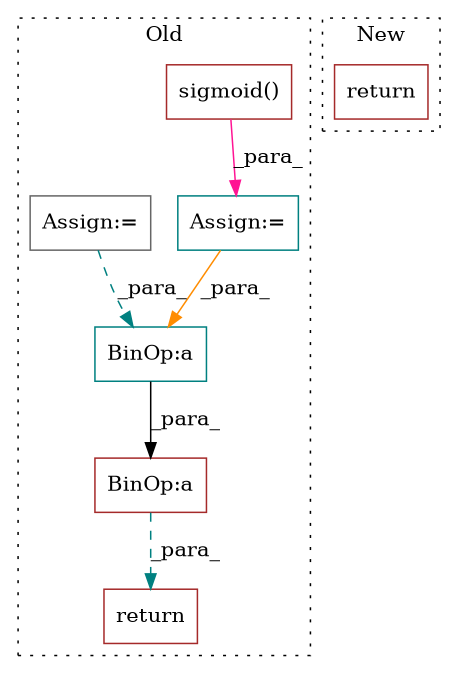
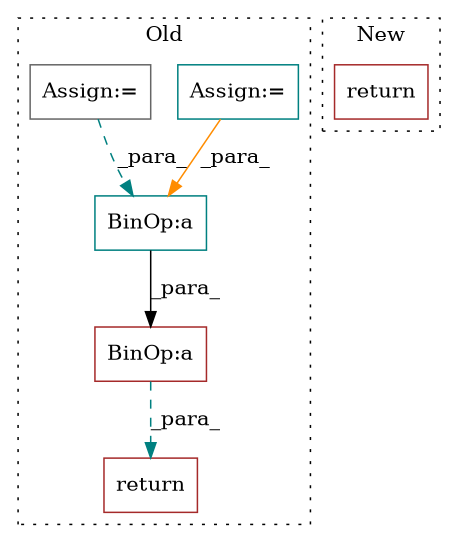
(229, 92) -> none
